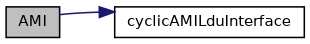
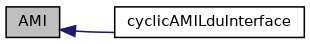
(80, 13) -> (95, 32)
